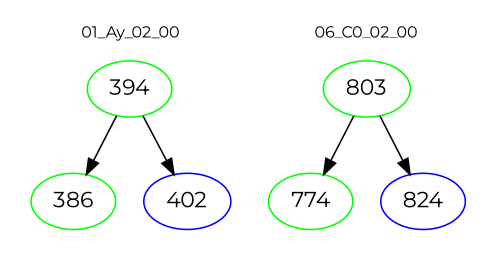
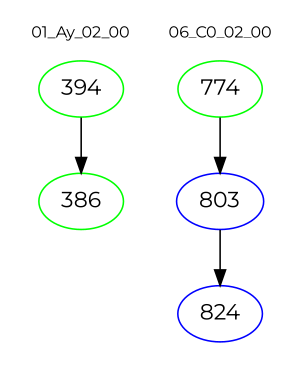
(367, 89) -> (220, 201)
(342, 138) -> (220, 138)
(187, 201) -> none
